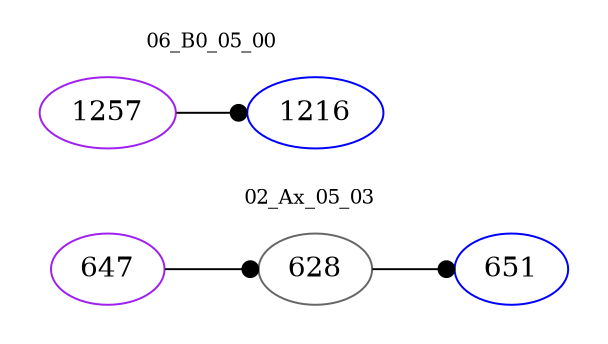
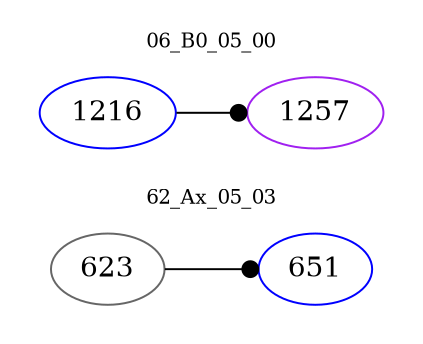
(203, 113) -> (203, 113)
(310, 199) -> (212, 199)
(108, 269) -> none
(315, 269) -> (108, 269)
